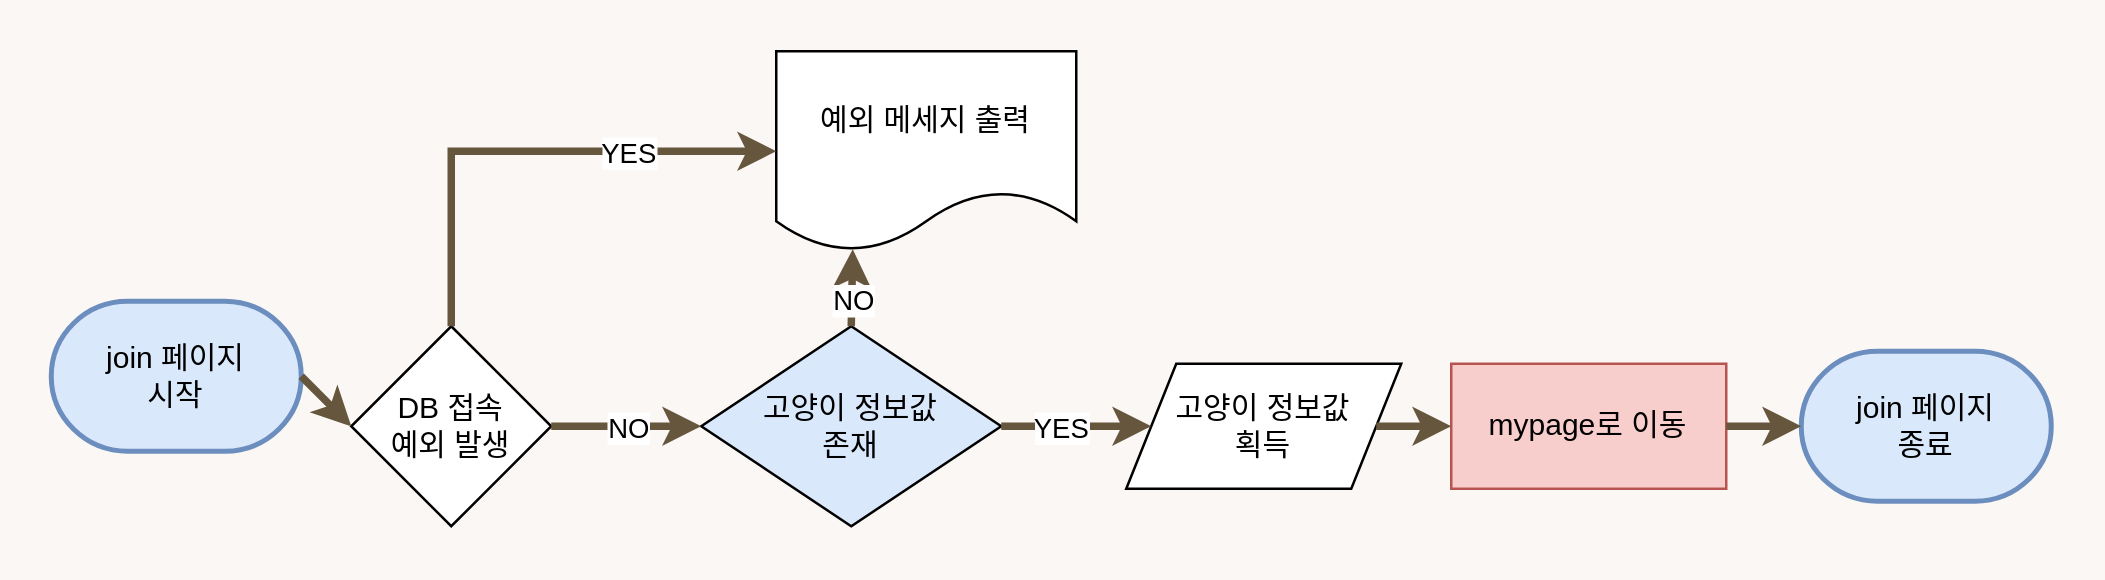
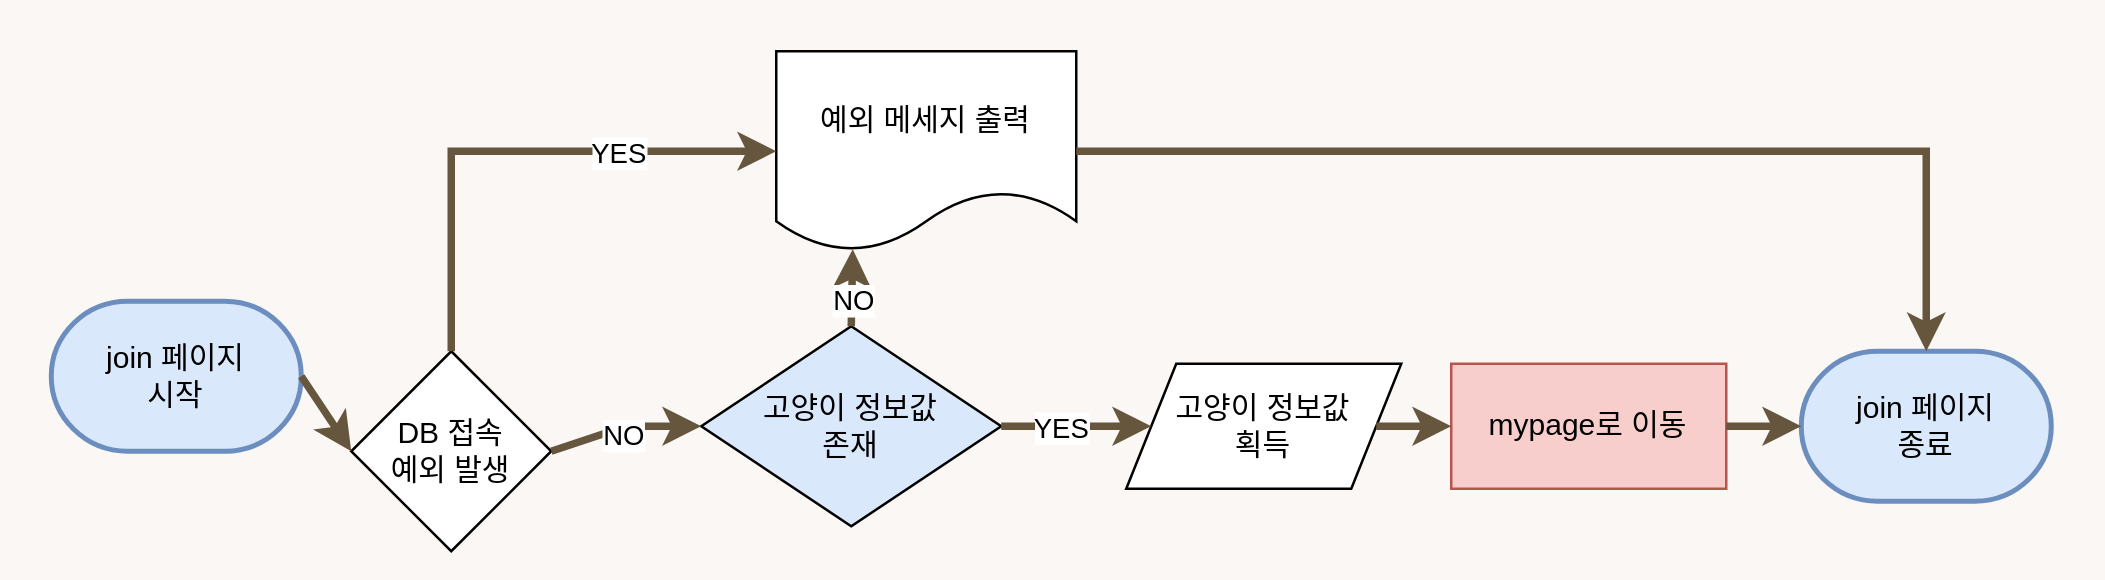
none -> (1588, 151)
(451, 426) -> (451, 451)
